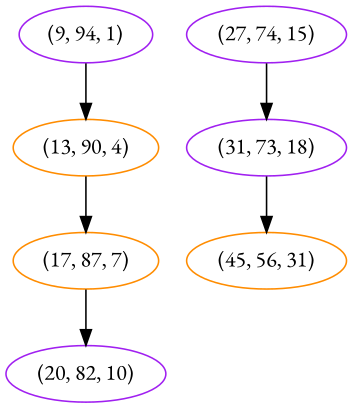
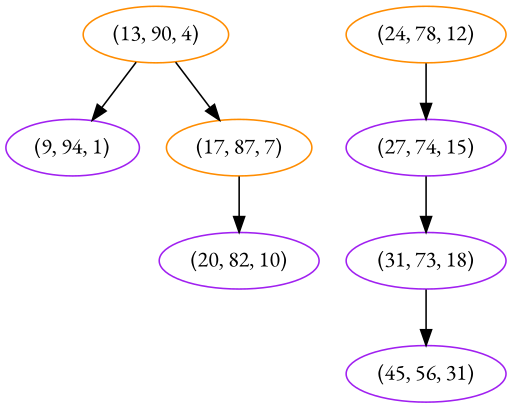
none -> (426, 35)
(86, 83) -> (119, 85)
(267, 261) -> (426, 374)
